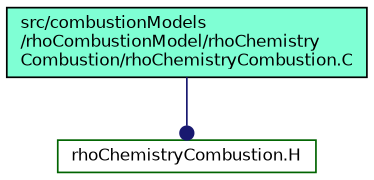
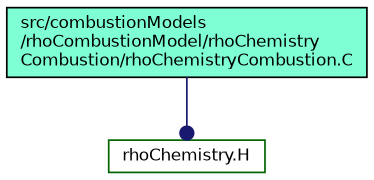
(187, 156) -> (187, 156)
